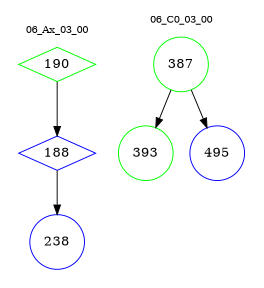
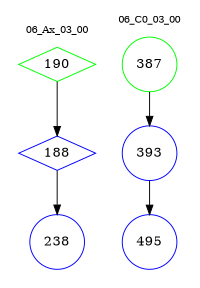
(197, 104) -> (150, 193)
(146, 153) -> (150, 153)
